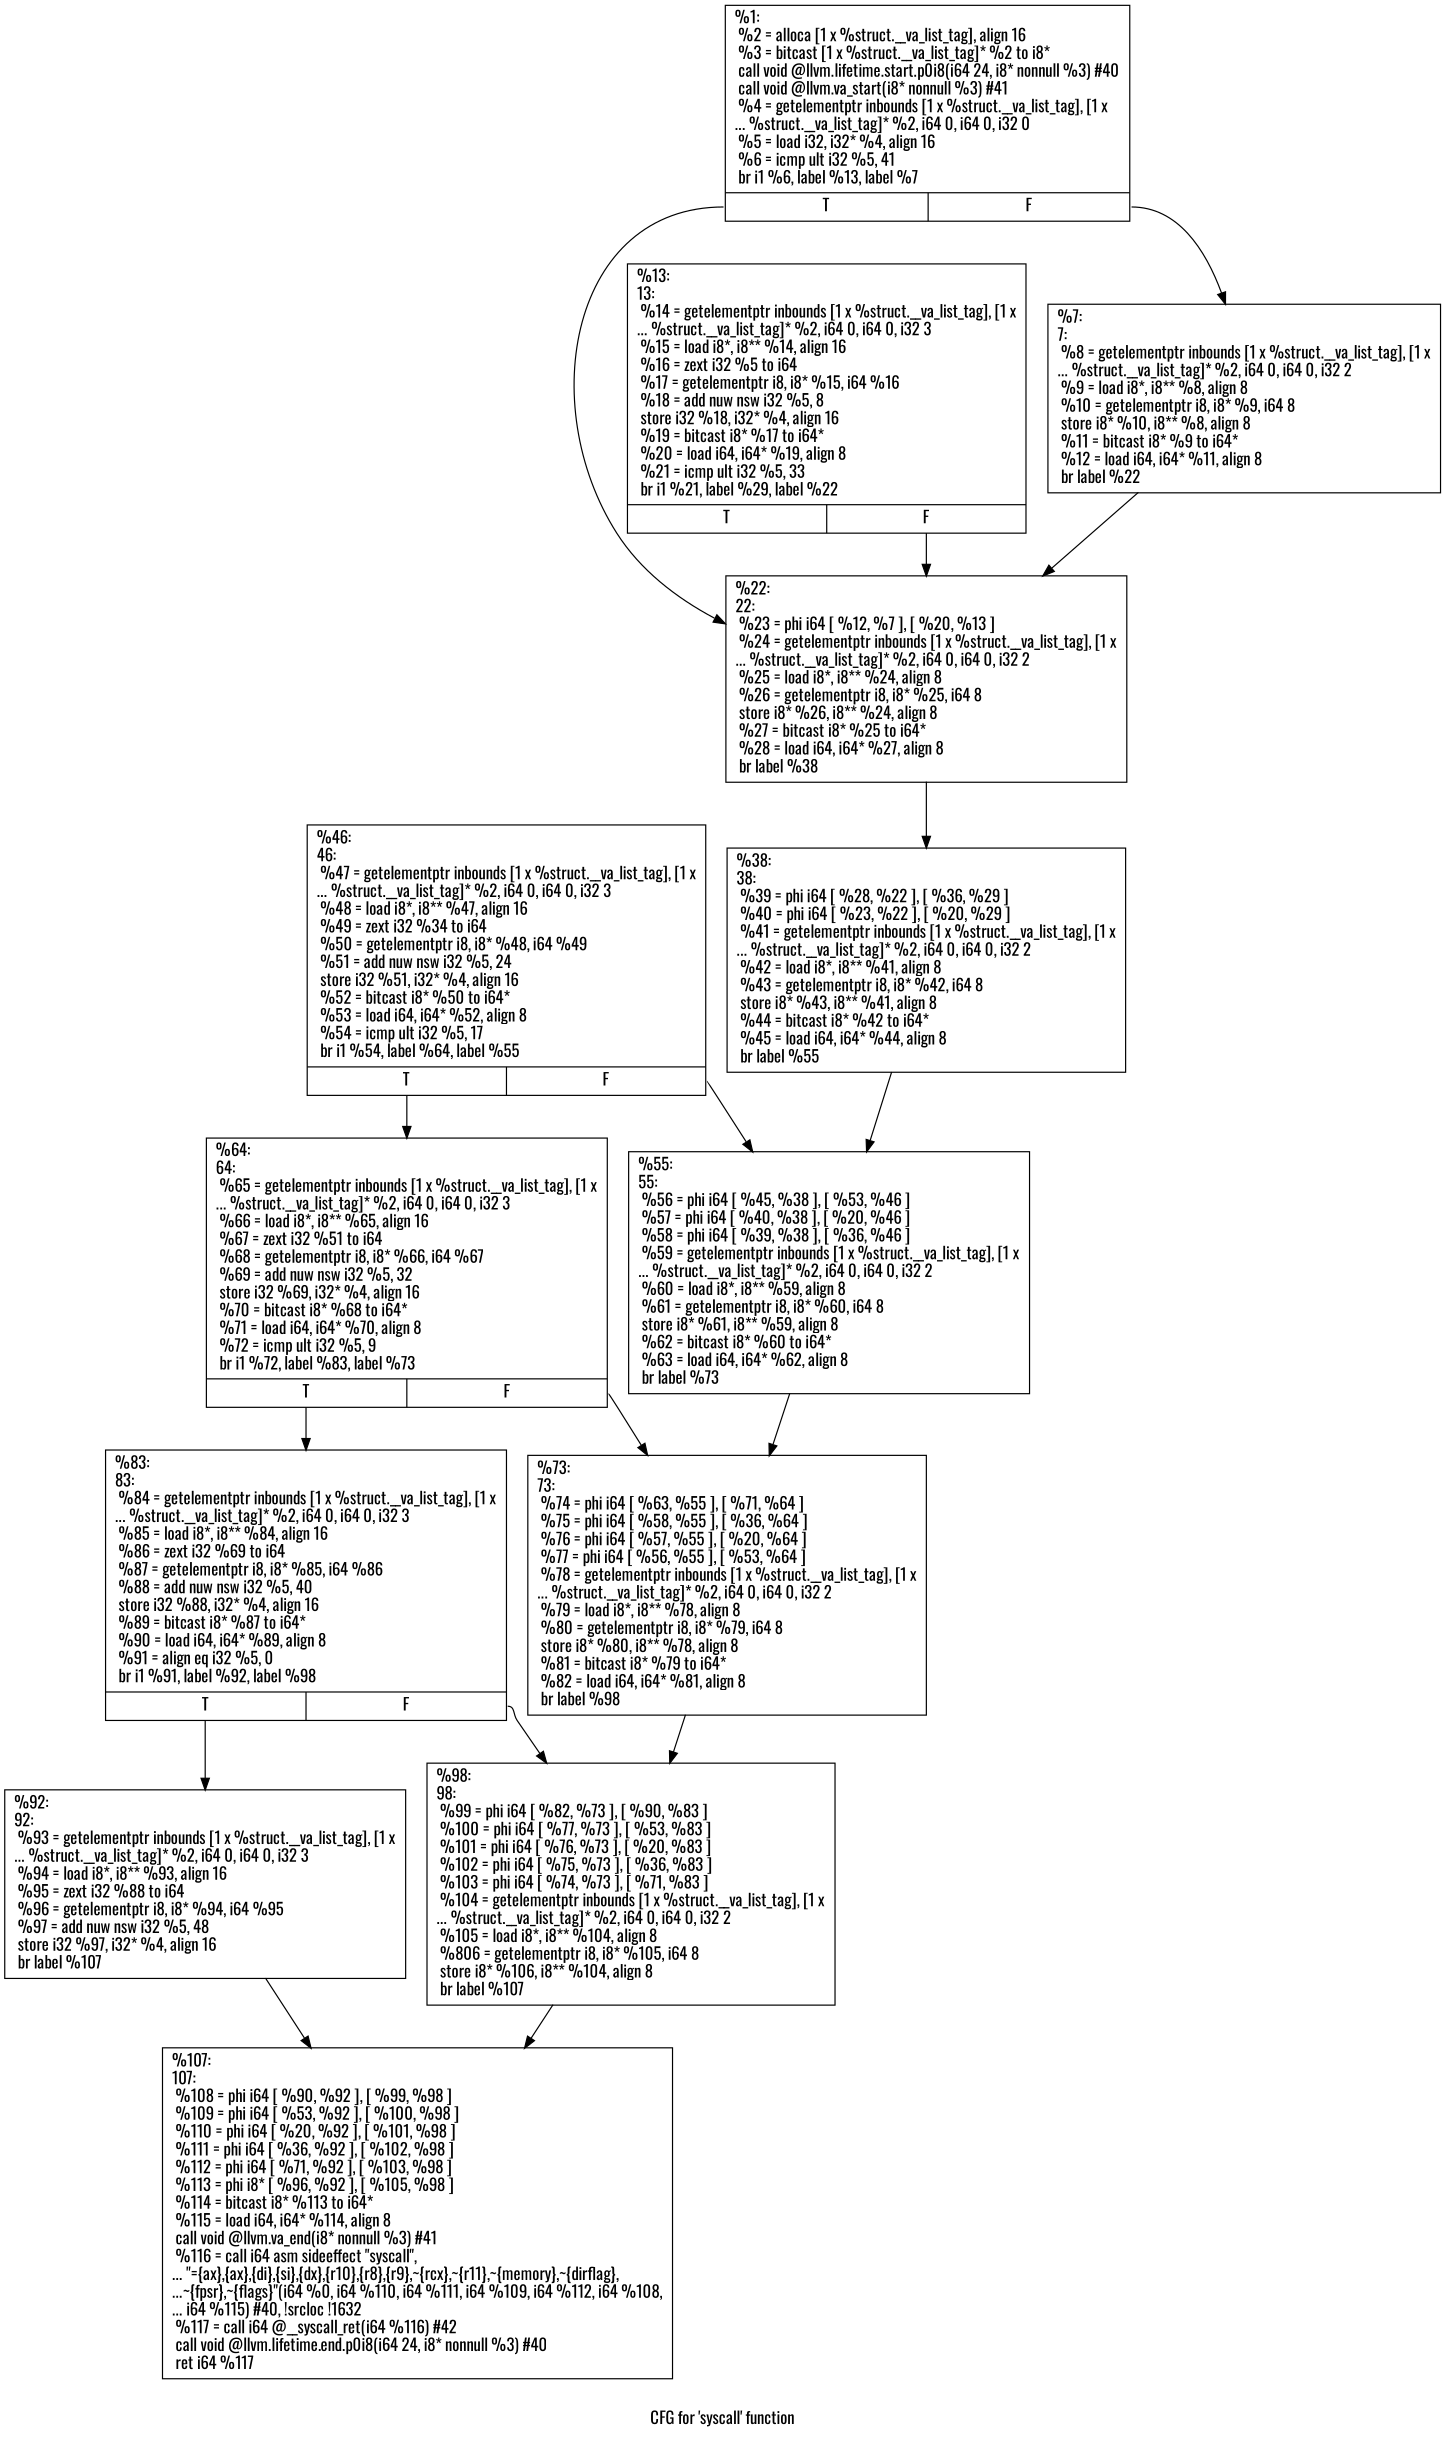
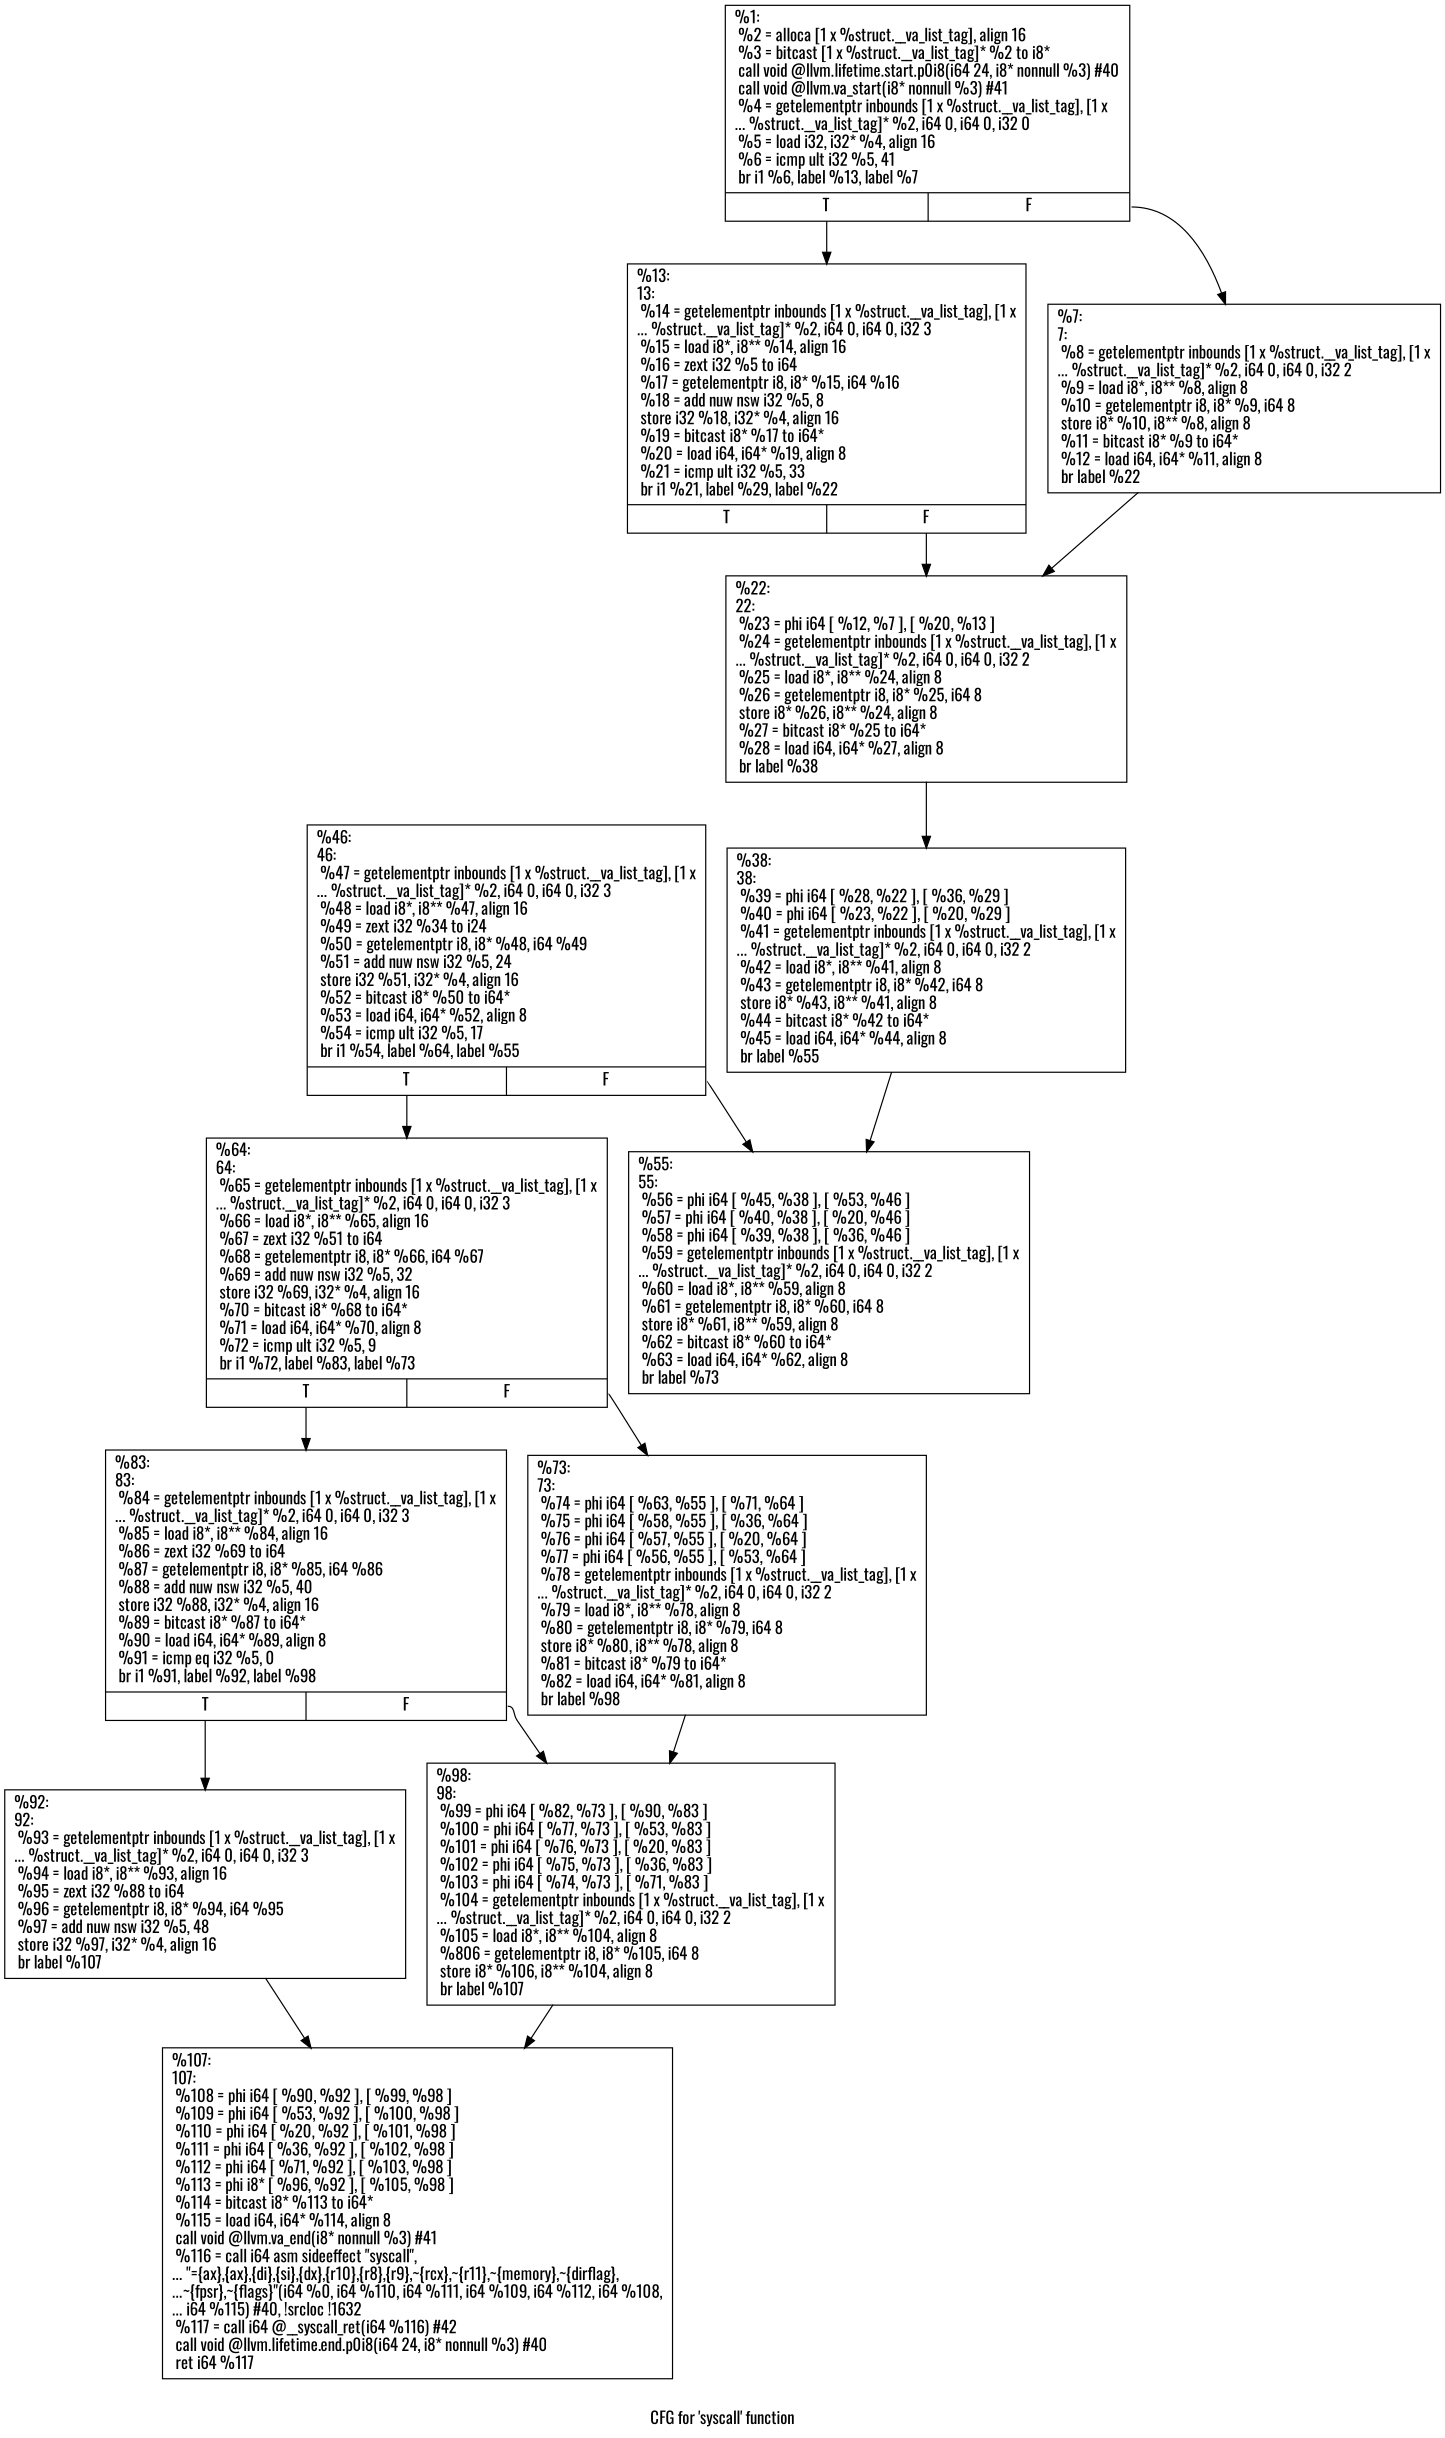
(576, 398) -> (827, 237)
(402, 928) -> (402, 928)
(781, 1419) -> none
(195, 1659) -> (195, 1659)
